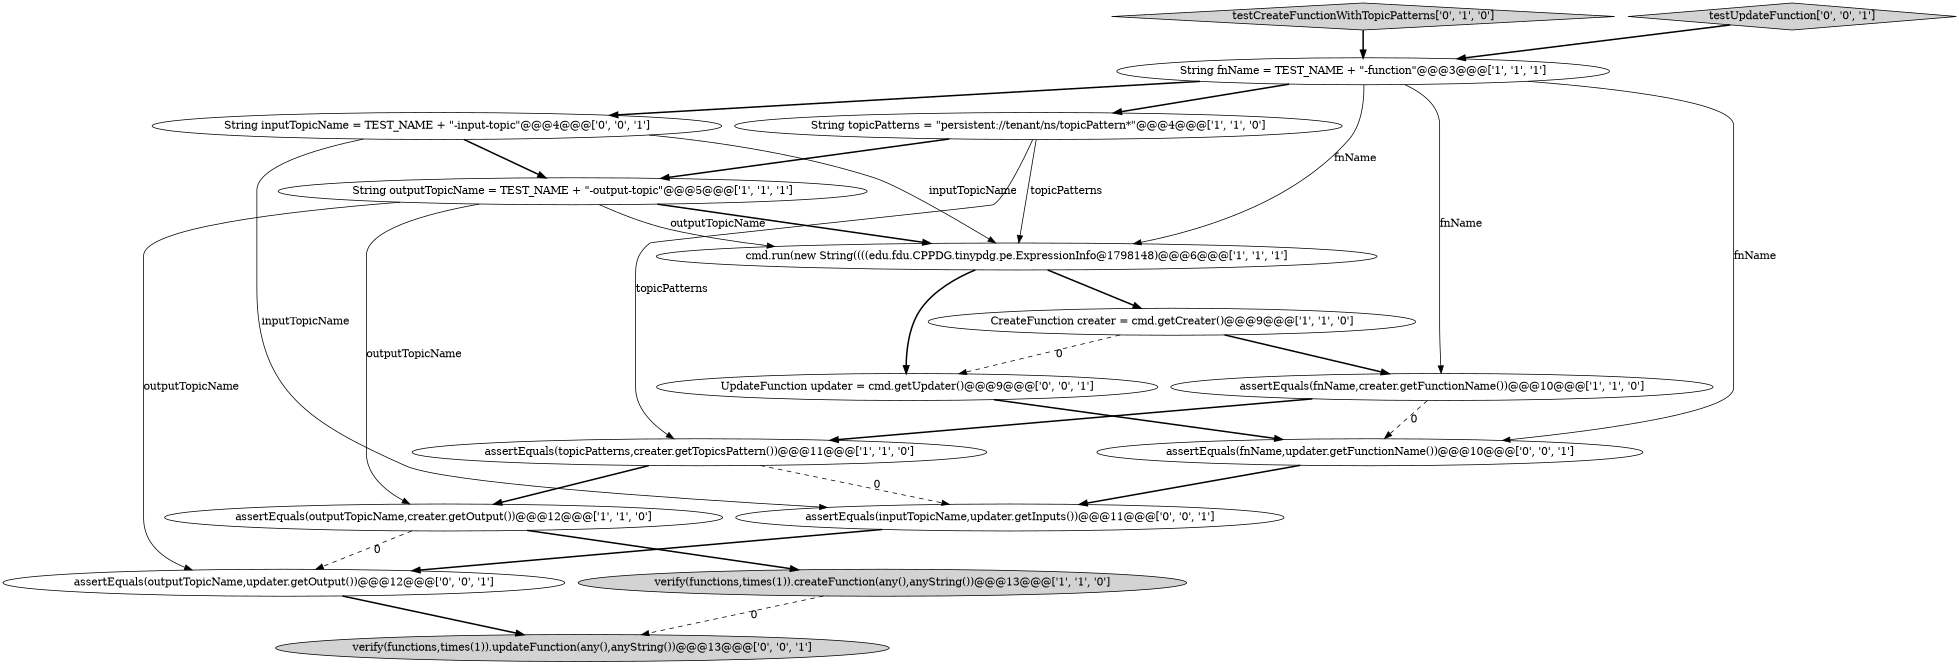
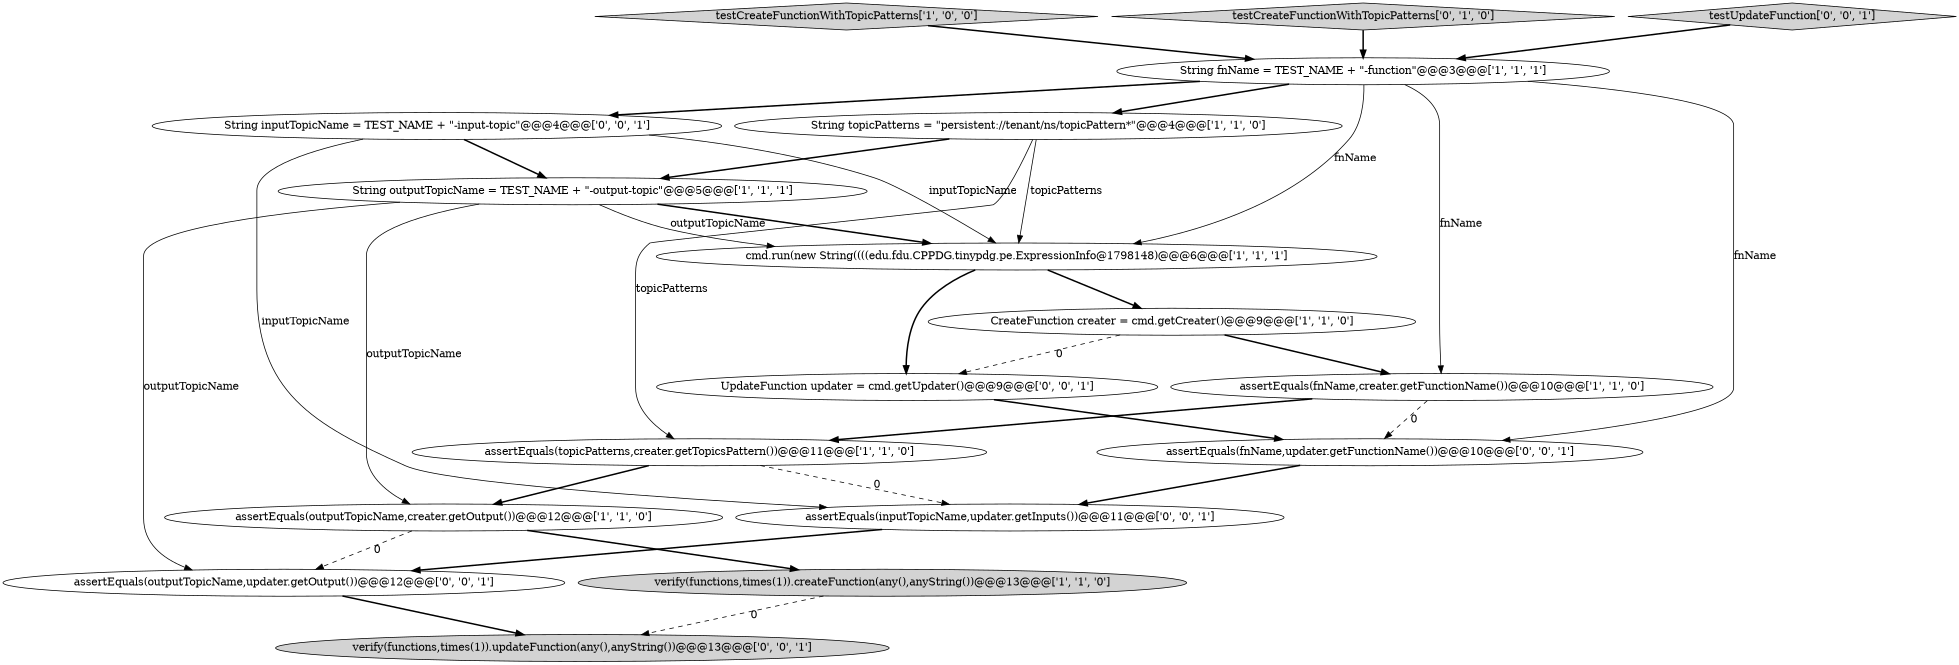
none -> (846, 16)
